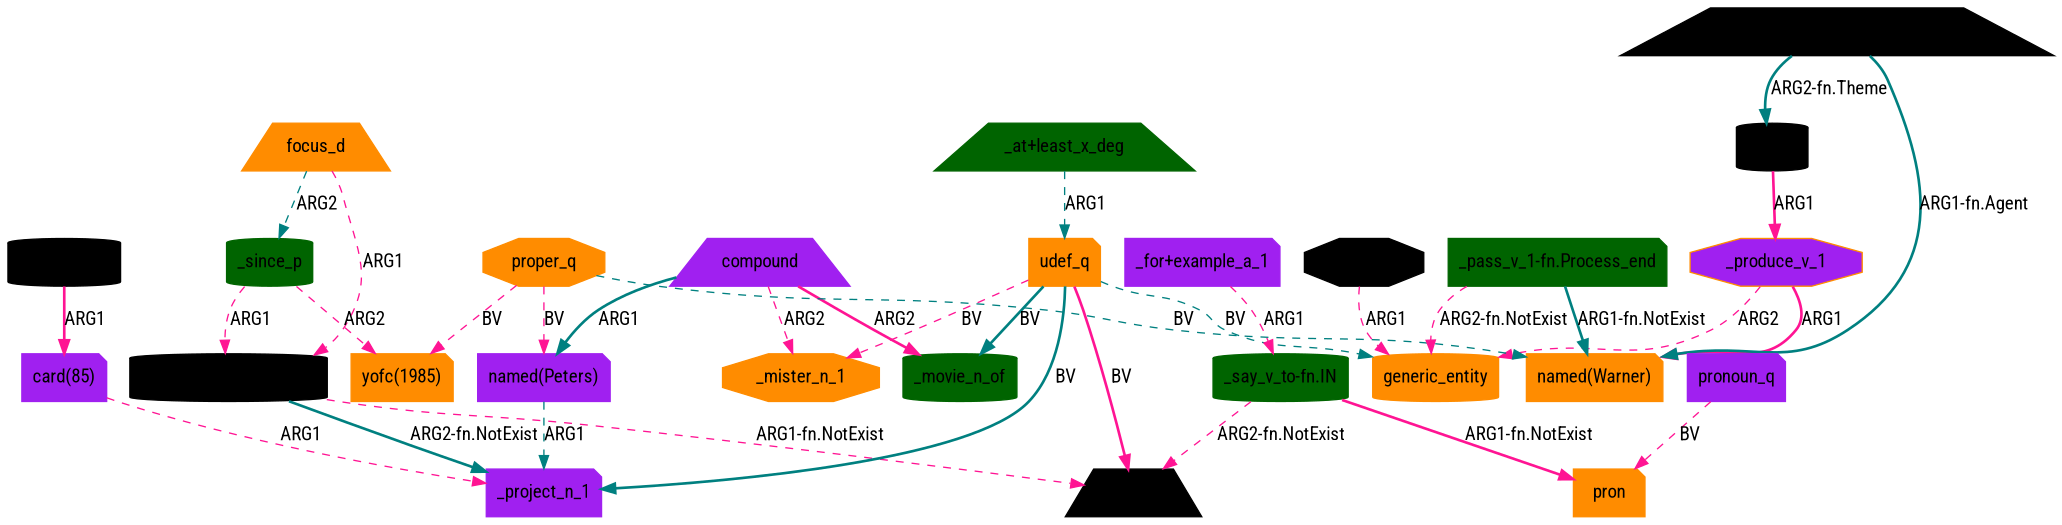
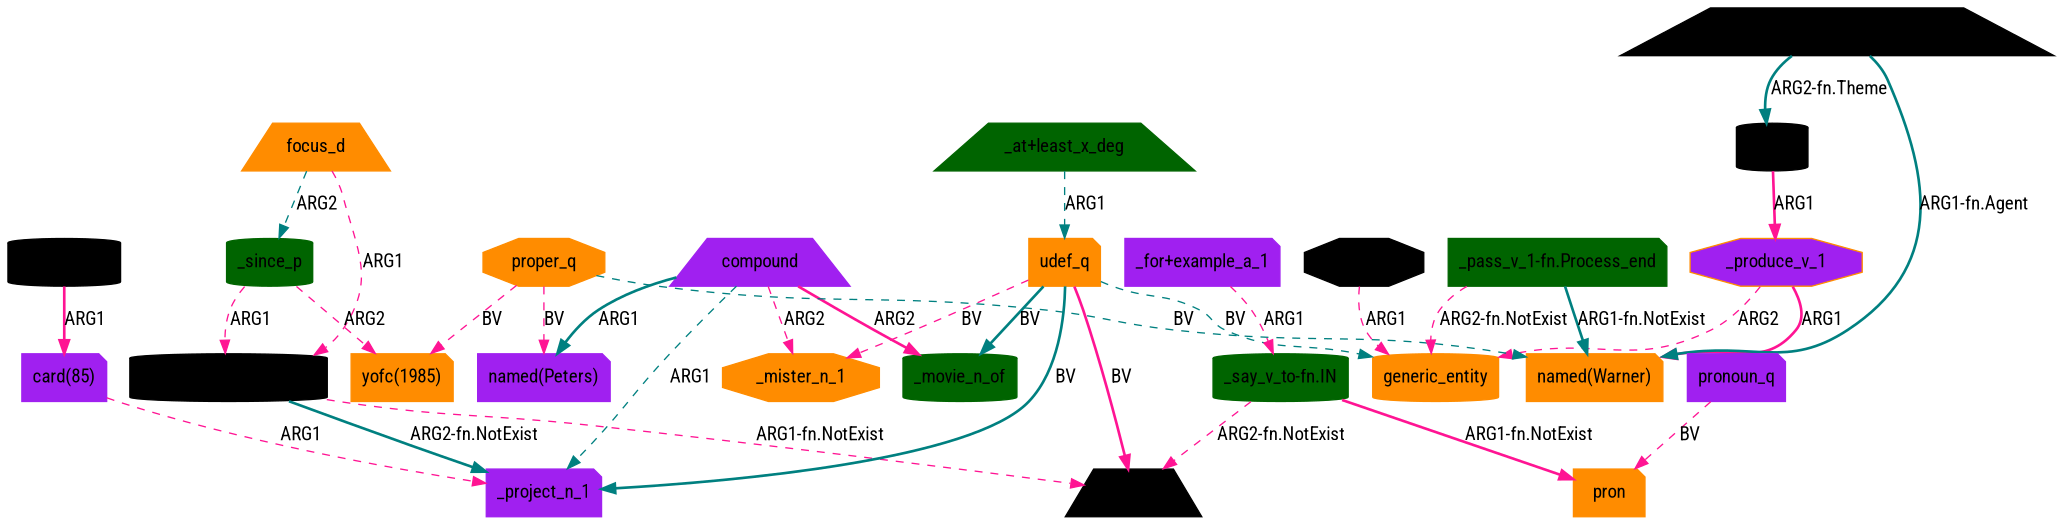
(544, 430) -> (655, 371)
